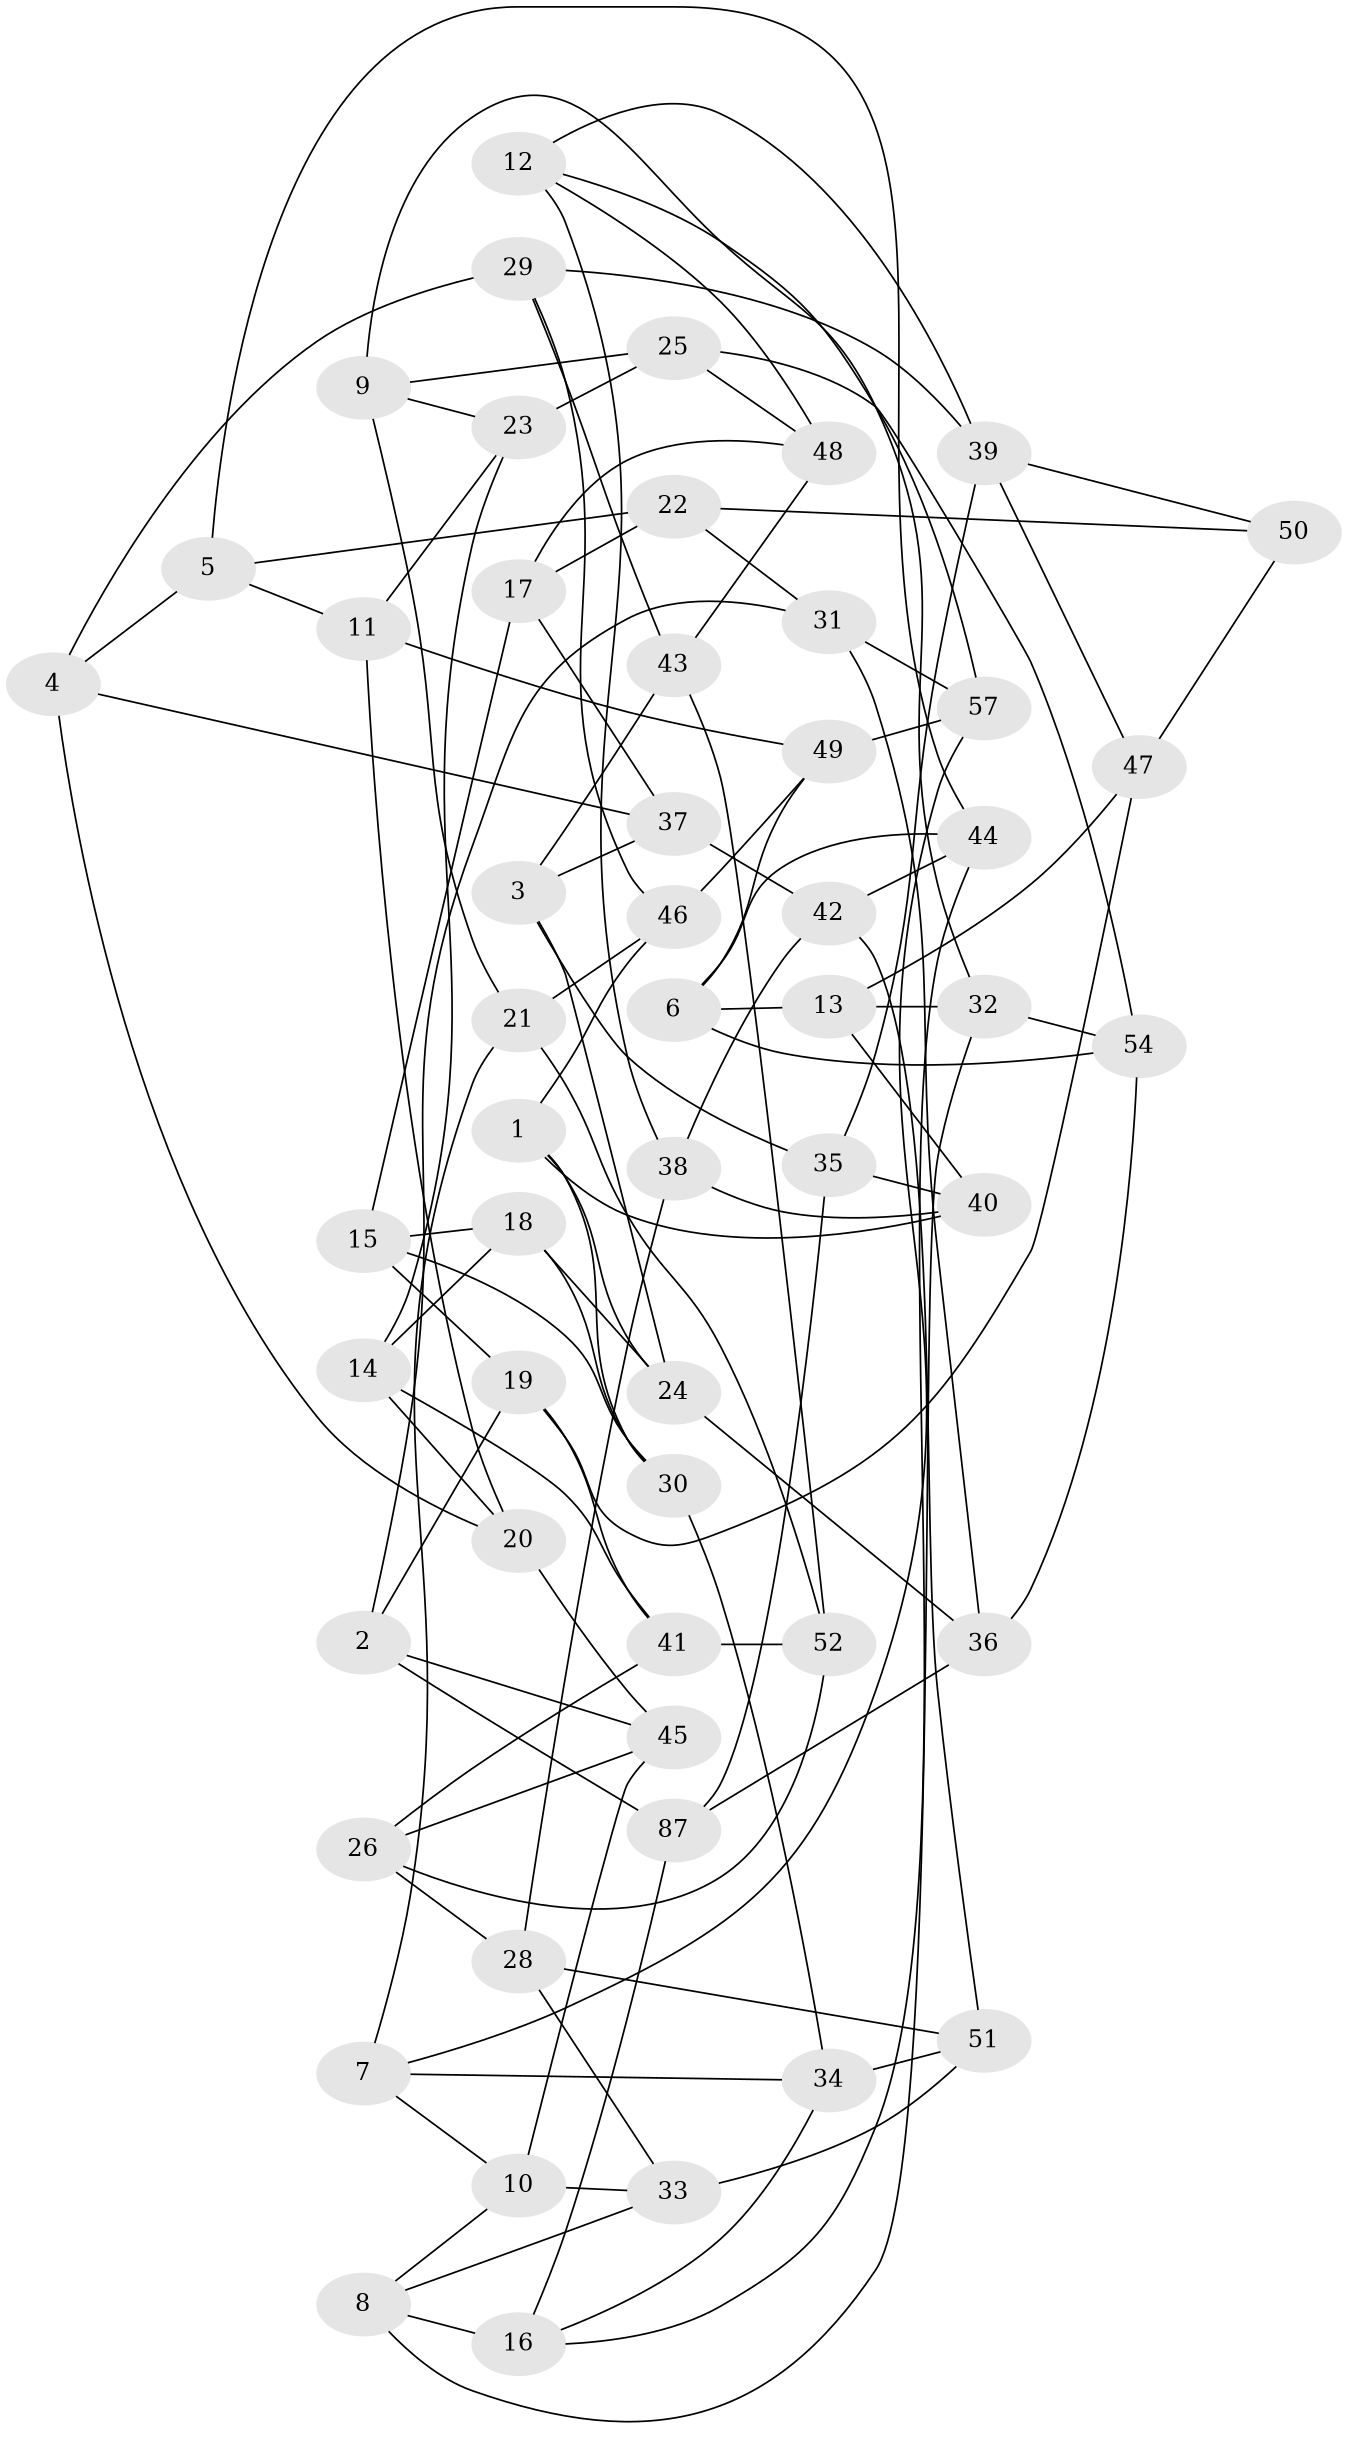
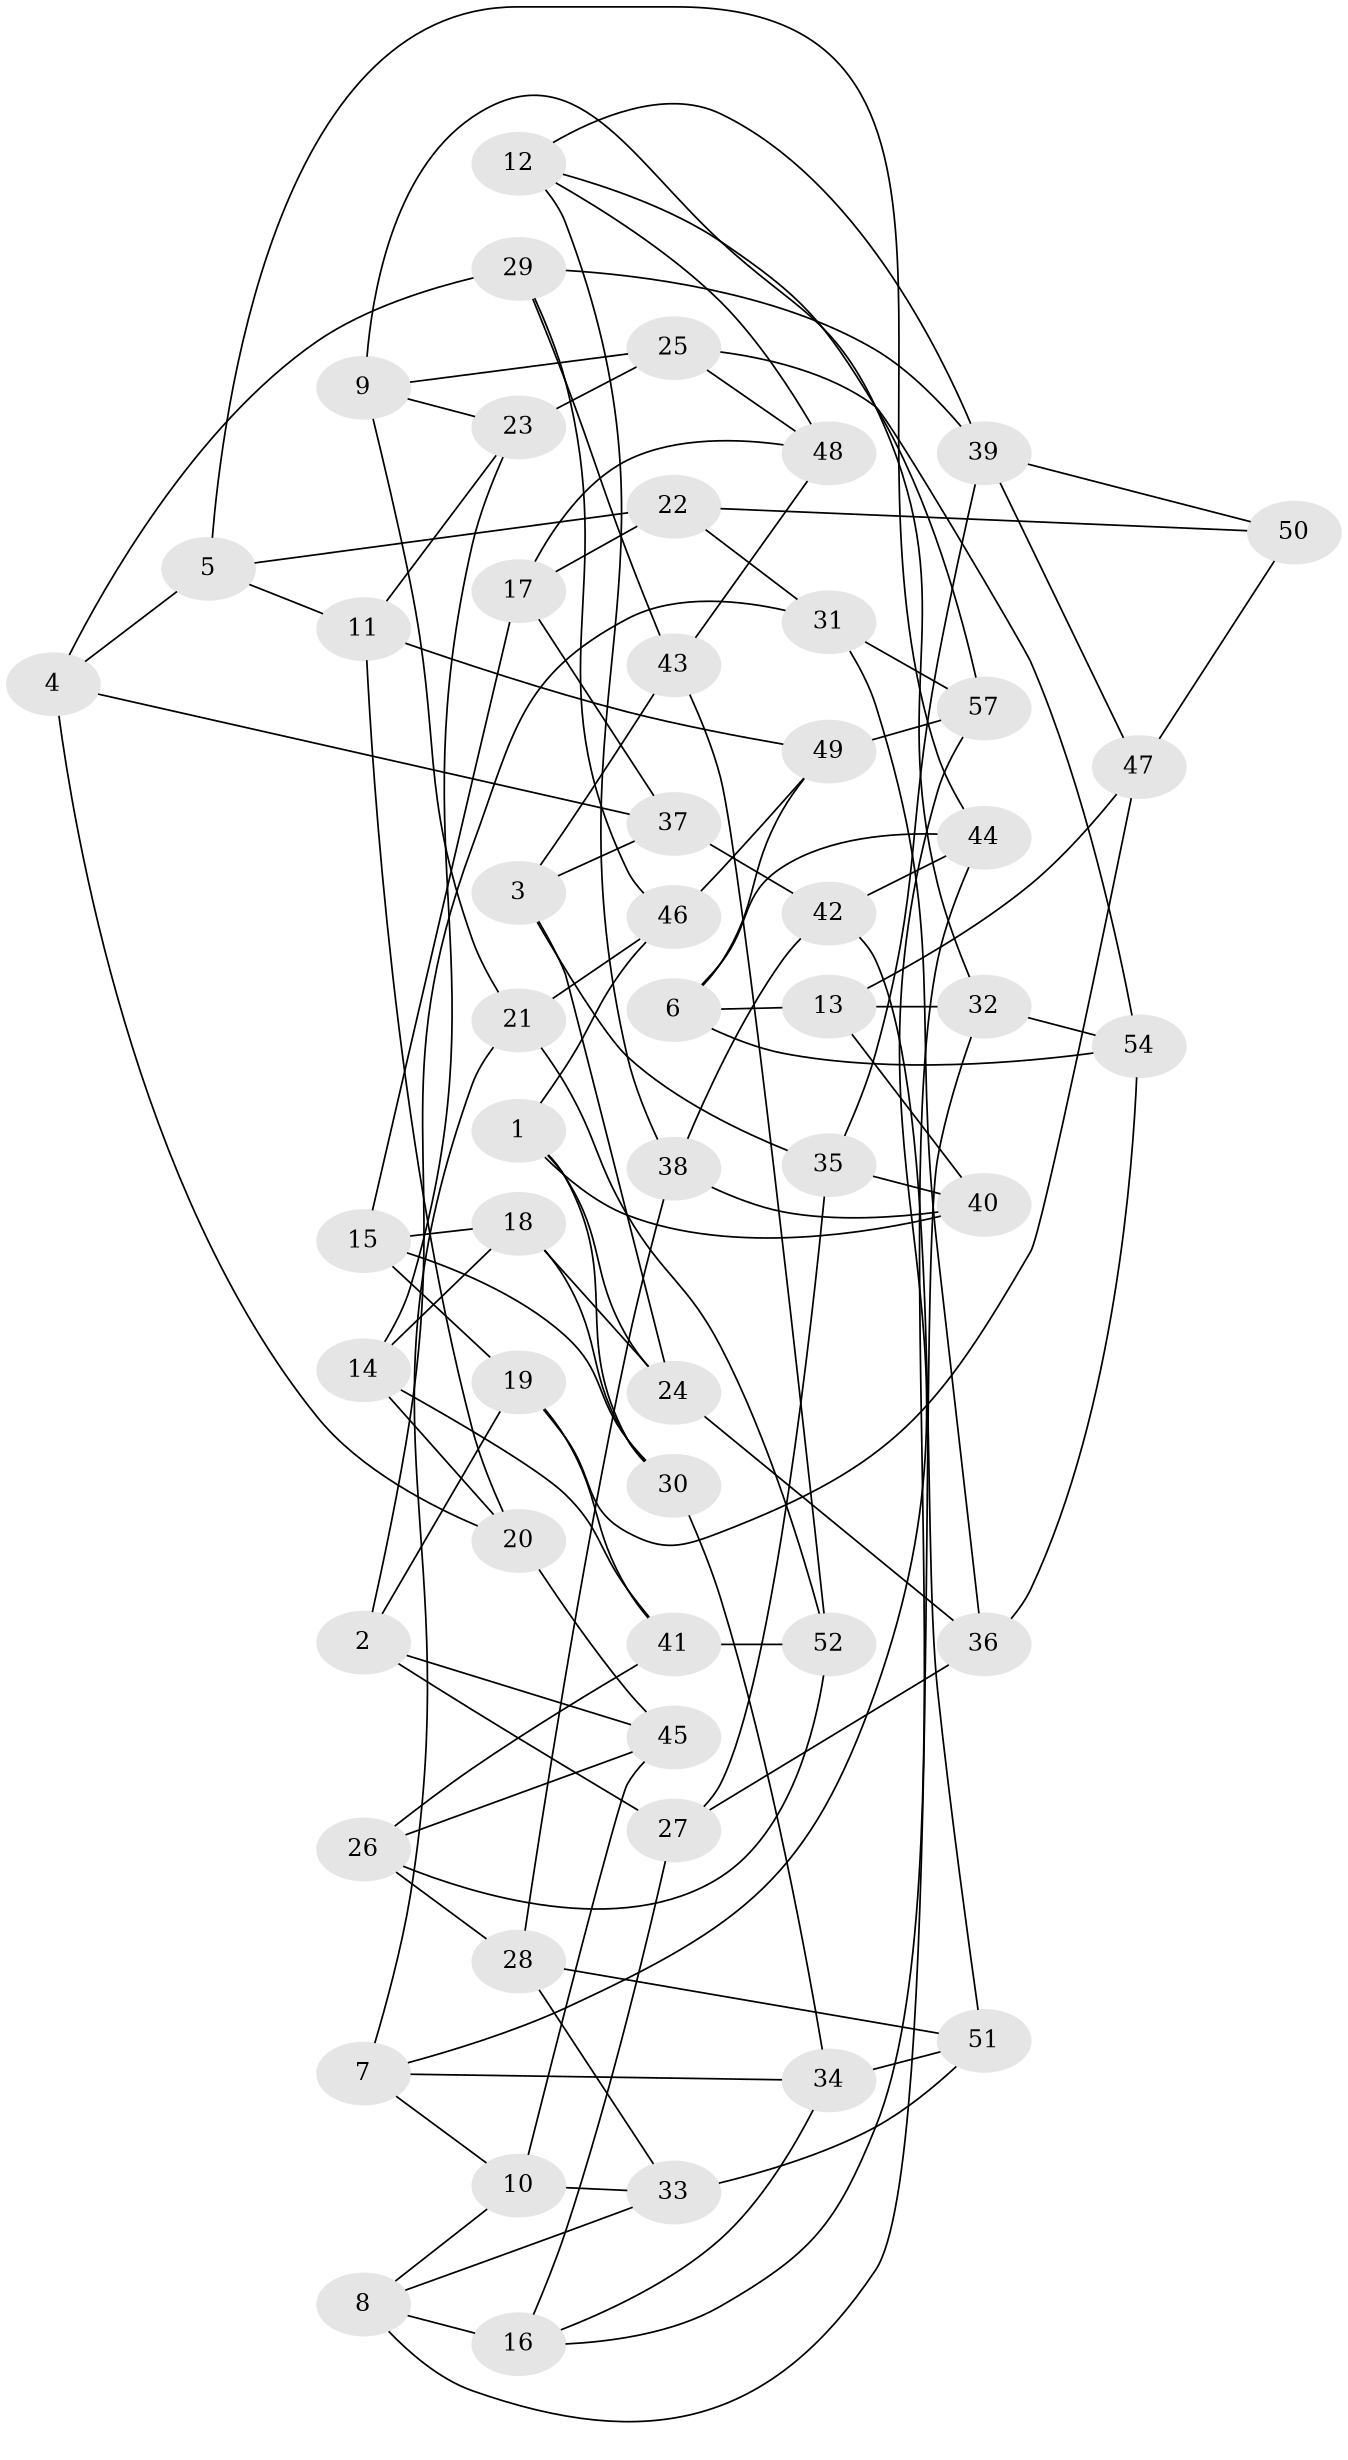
(674, 1831) -> (674, 1831)
